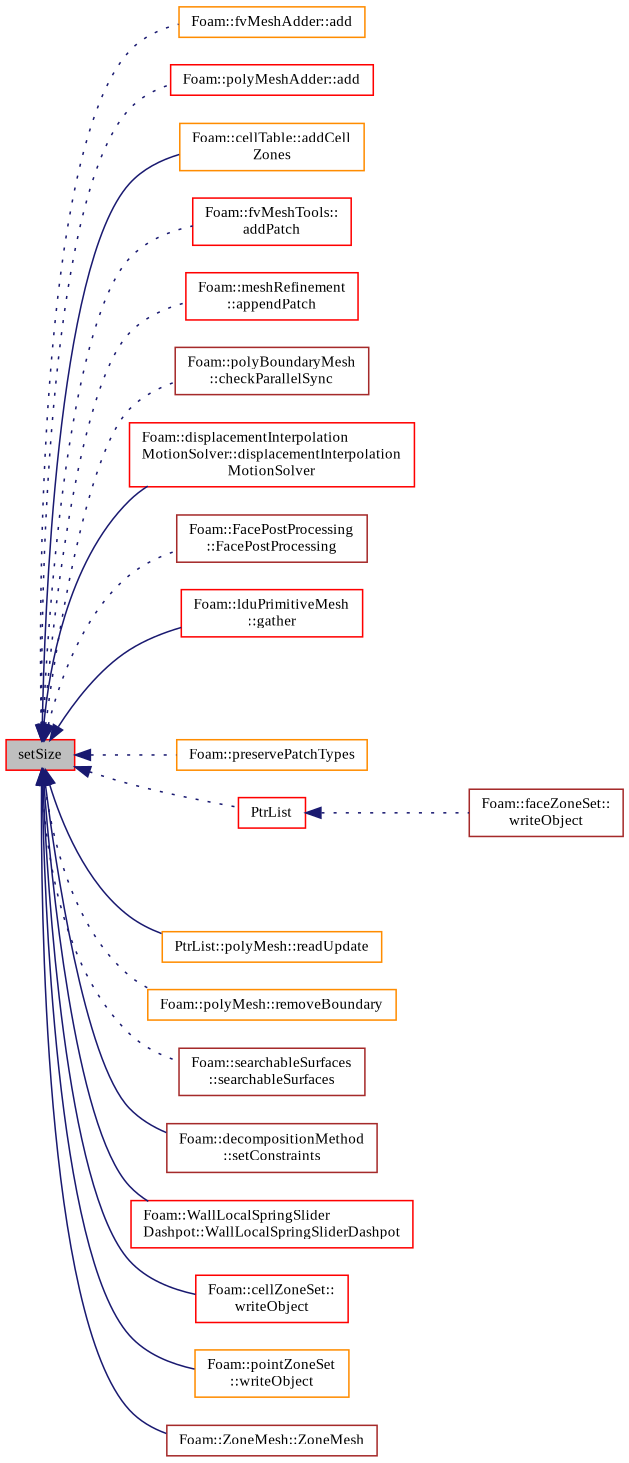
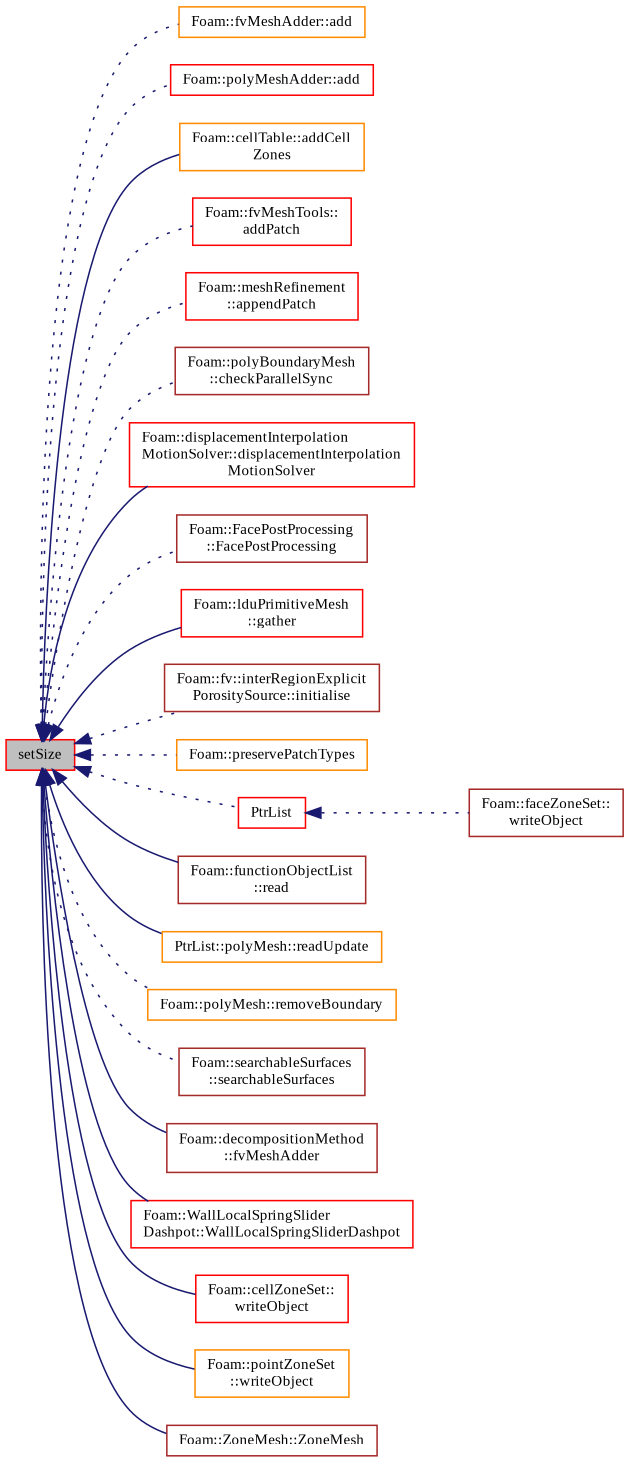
none -> (272, 688)
none -> (272, 880)
(272, 1148) -> (272, 1148)
